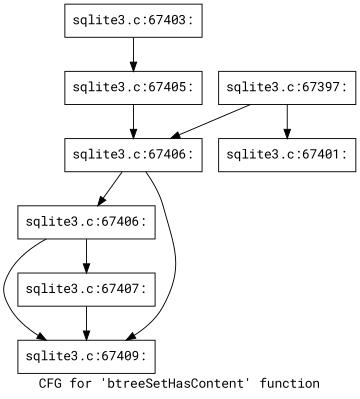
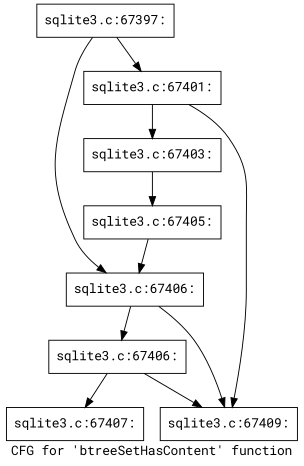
none -> (152, 117)
(86, 319) -> (246, 240)
